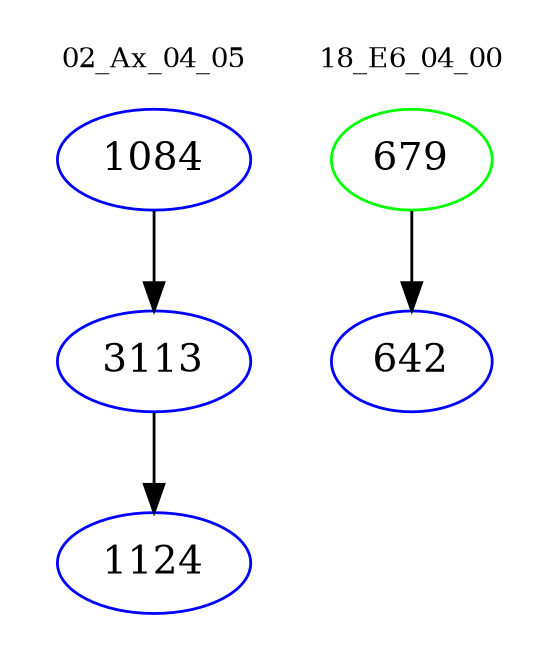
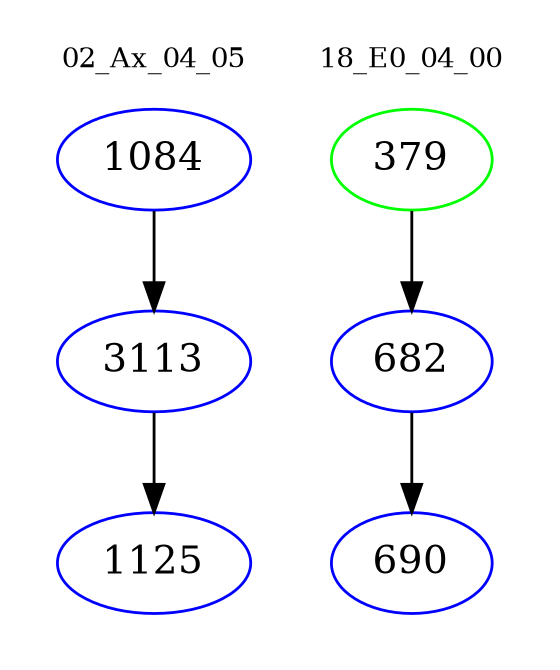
(412, 60) -> (412, 60)
(412, 160) -> (412, 160)
(412, 361) -> (412, 361)
(154, 563) -> (154, 563)
none -> (412, 563)
